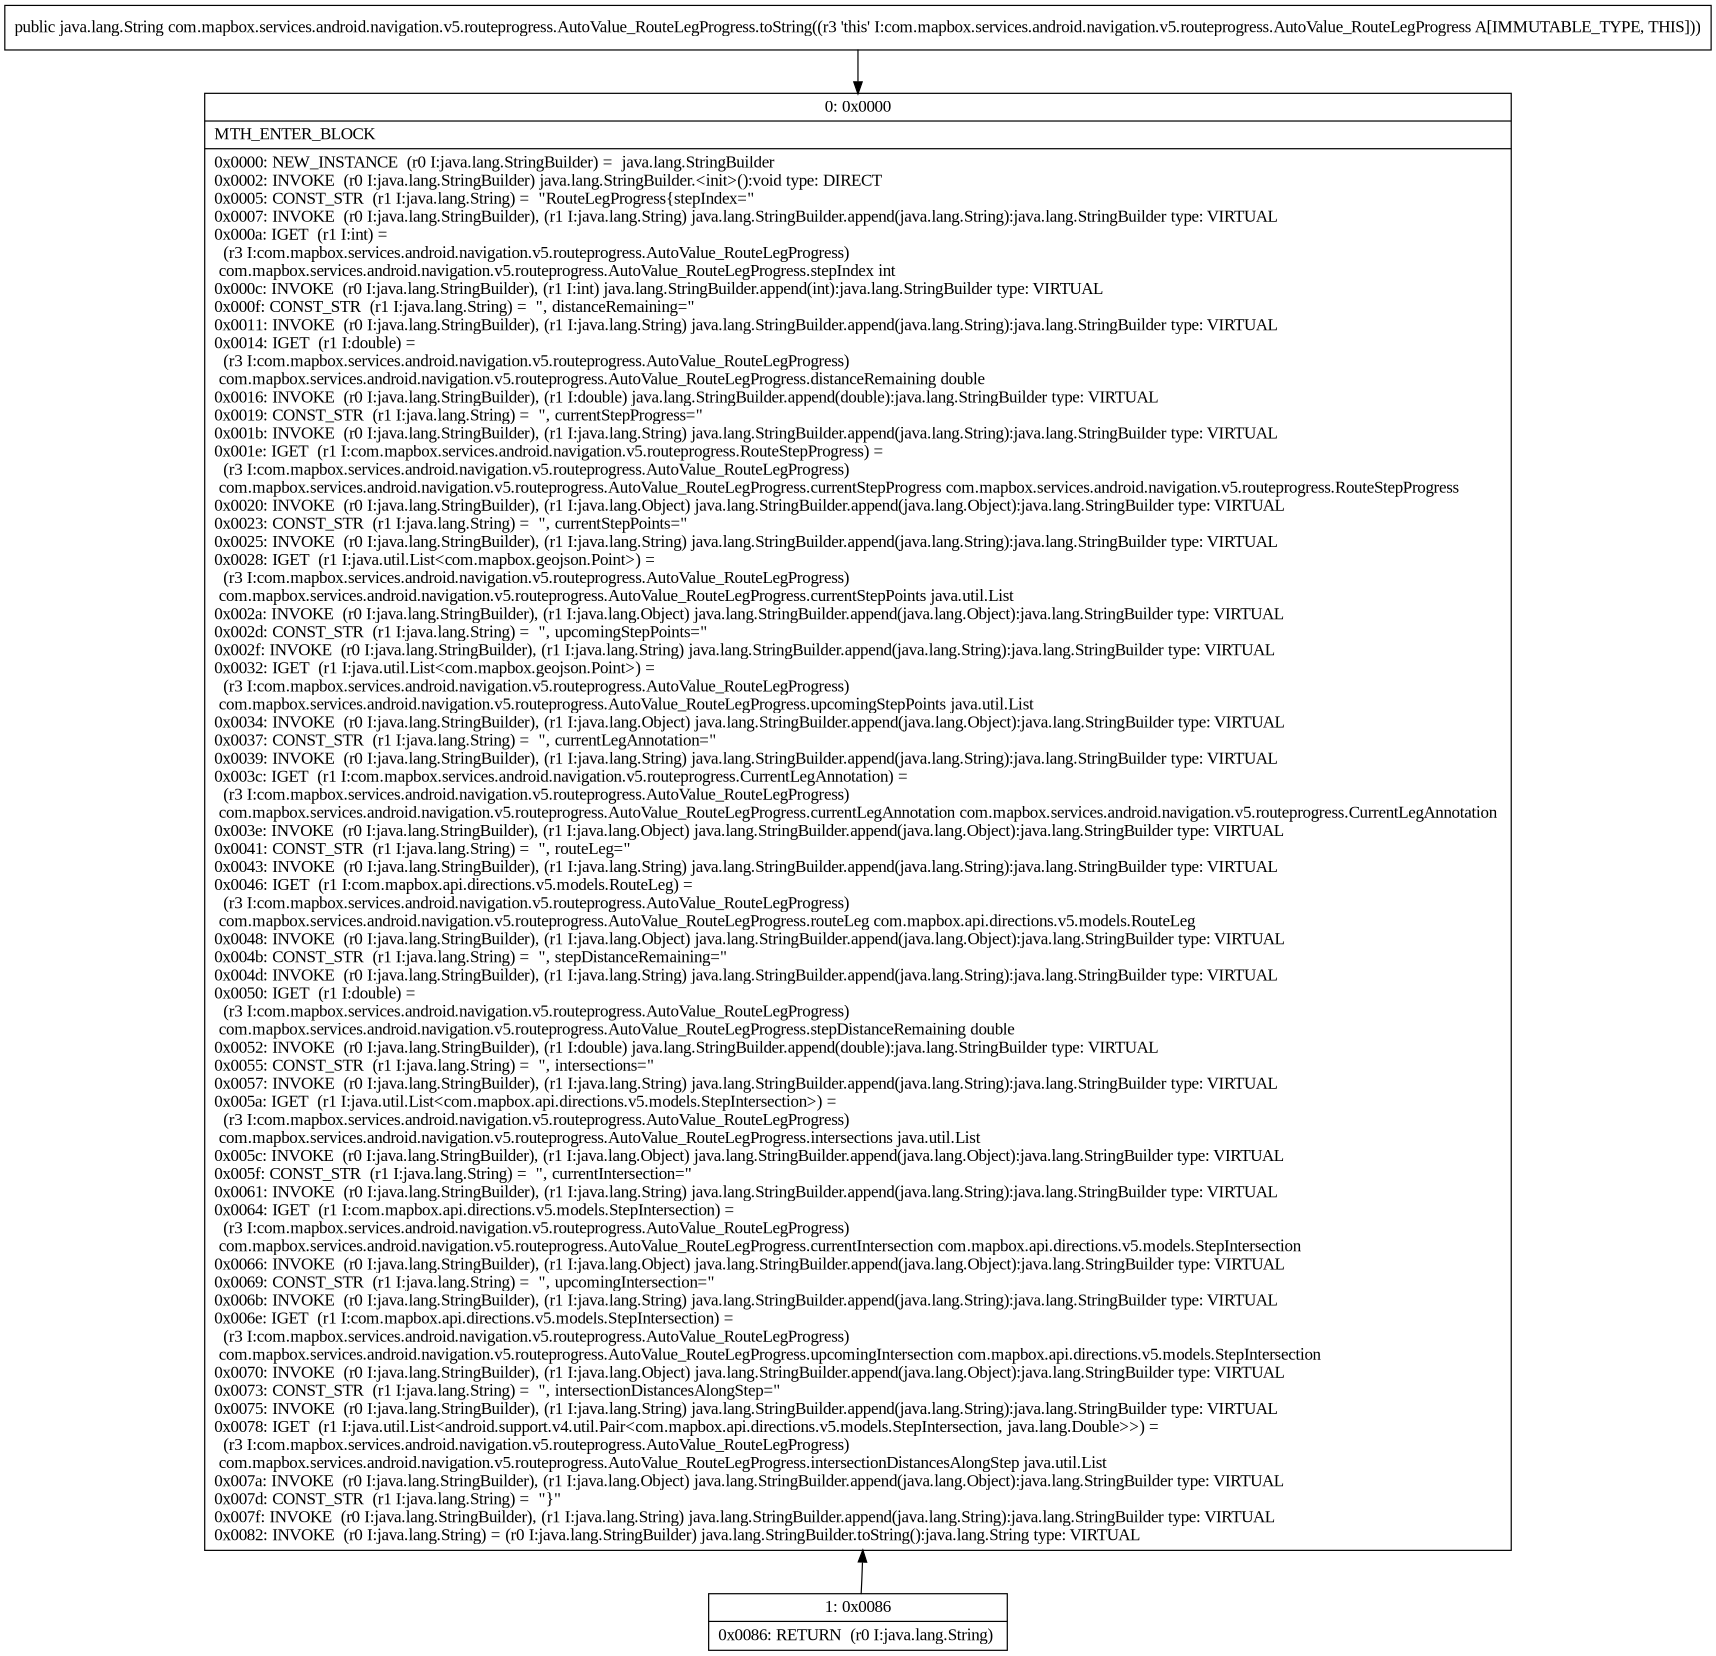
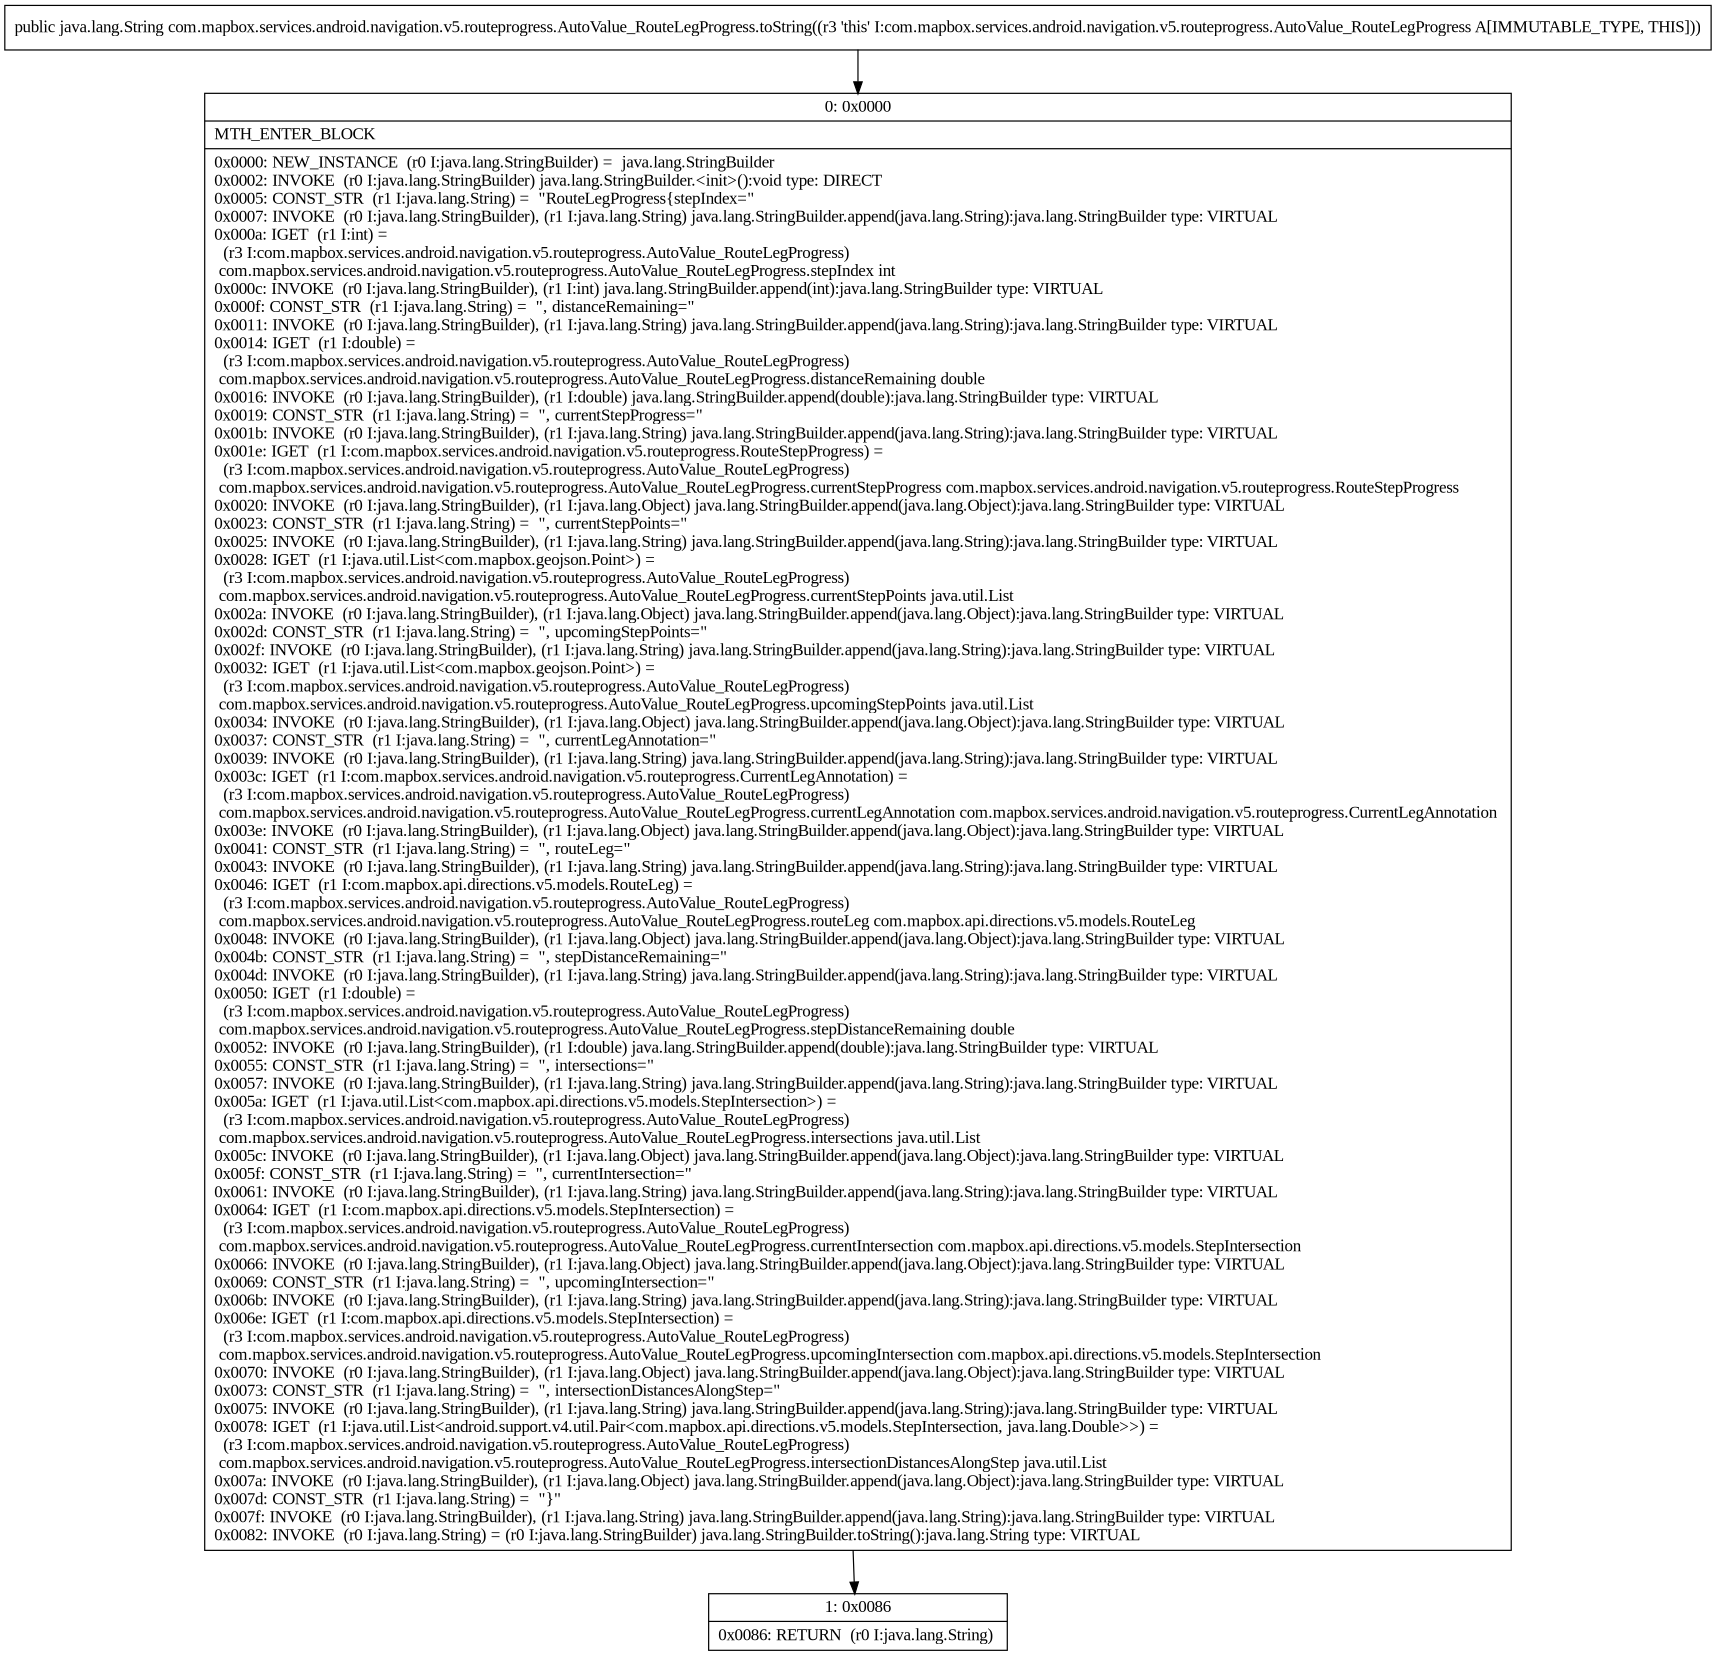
(862, 1578) -> (854, 1566)
